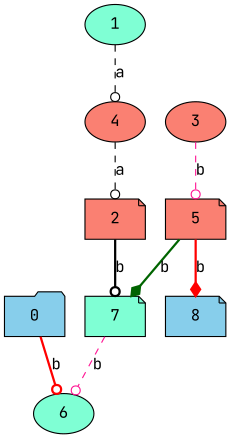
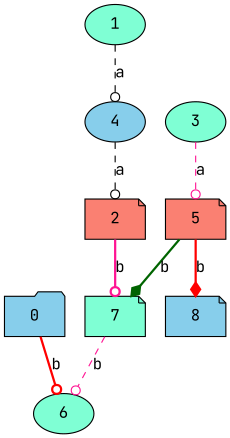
(115, 122) -> (115, 122)
(196, 122) -> (196, 122)
(201, 171) -> (201, 171)
(115, 263) -> (115, 263)
